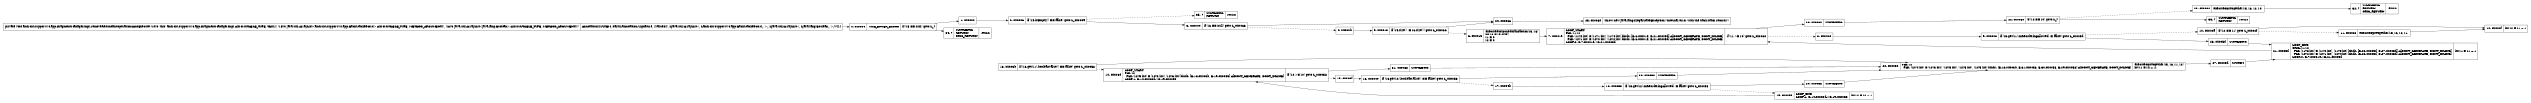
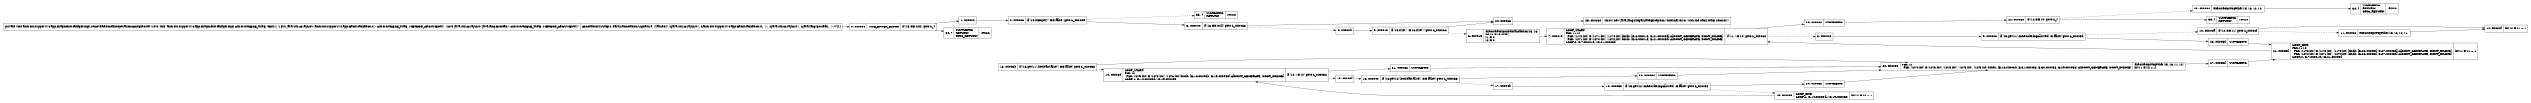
(2301, 48) -> (2300, 48)
(2238, 63) -> (2238, 63)
